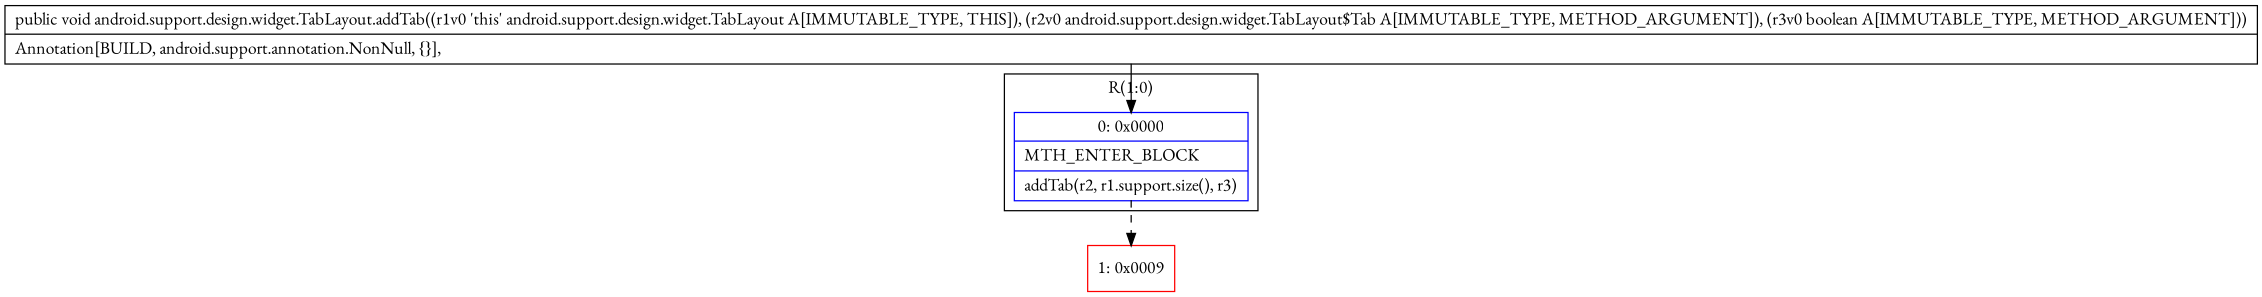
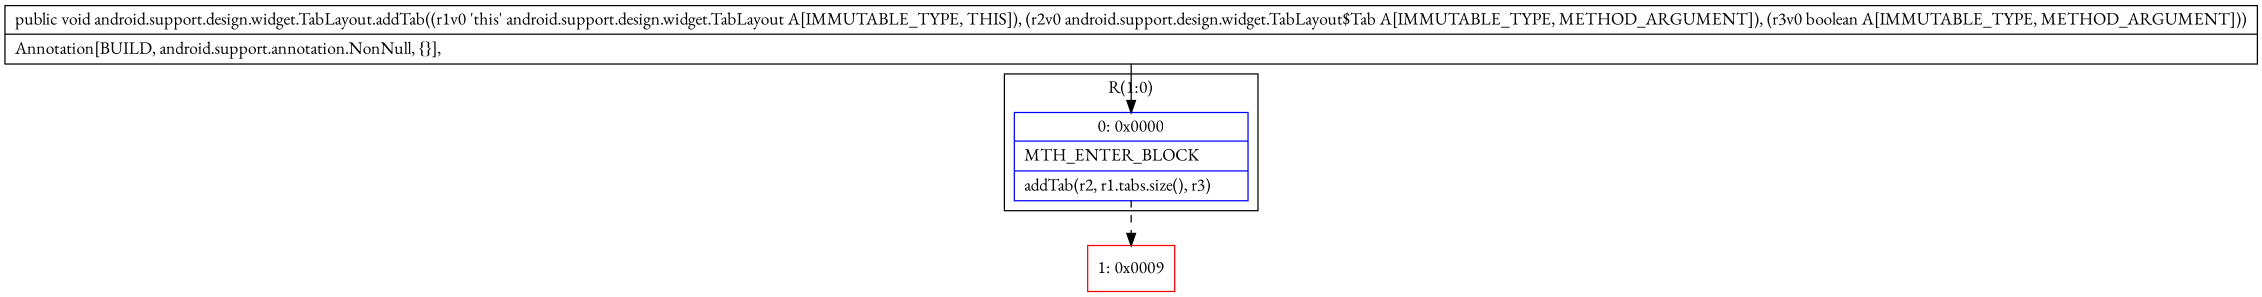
(1131, 185) -> (1118, 185)
